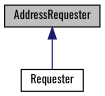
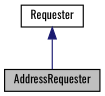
(52, 54) -> (52, 54)
